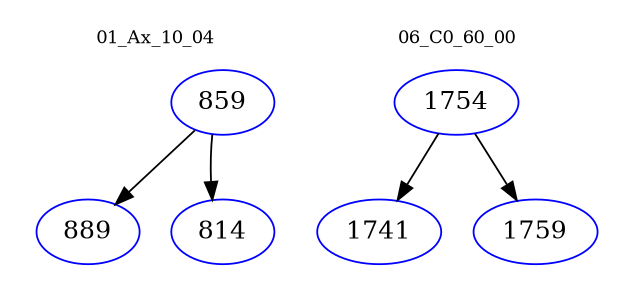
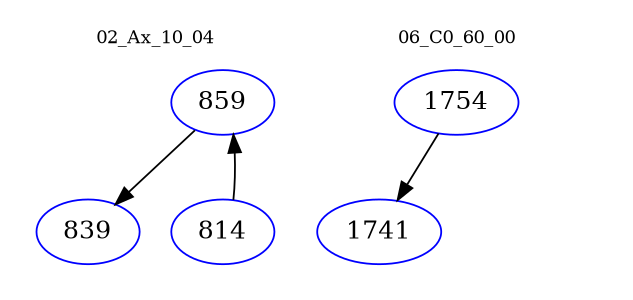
(155, 39) -> (155, 39)
(211, 158) -> (235, 176)
(88, 232) -> (88, 232)
(536, 232) -> none
